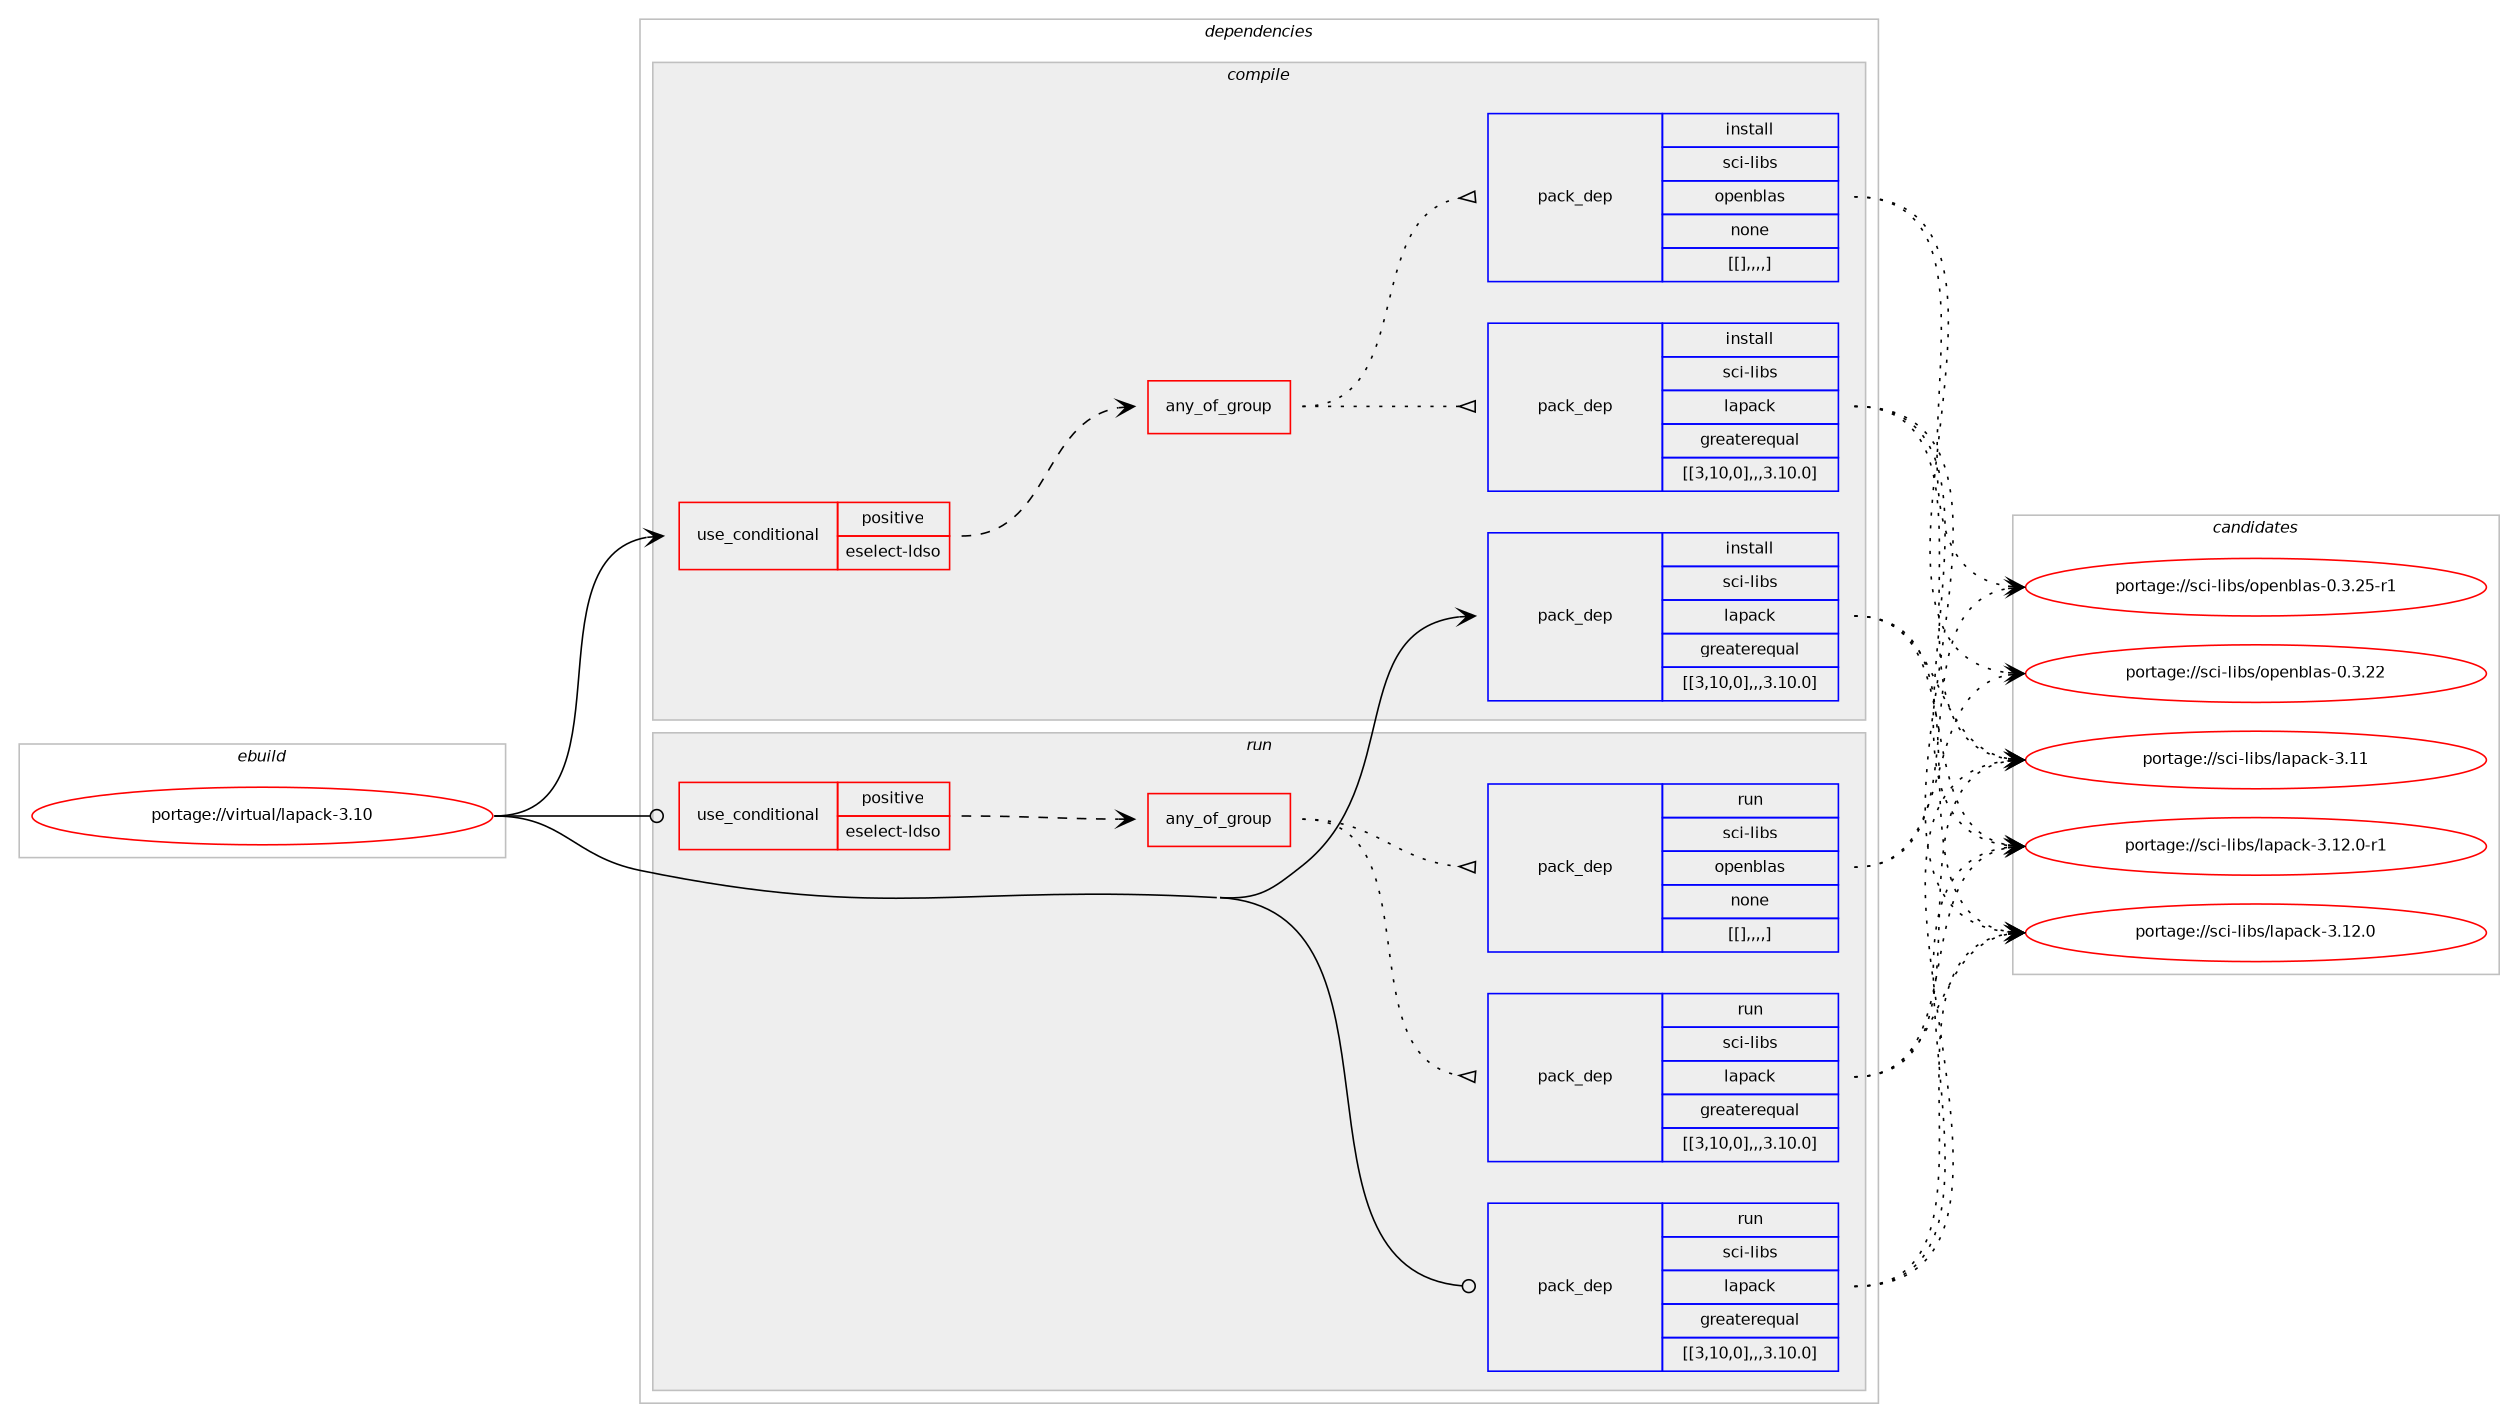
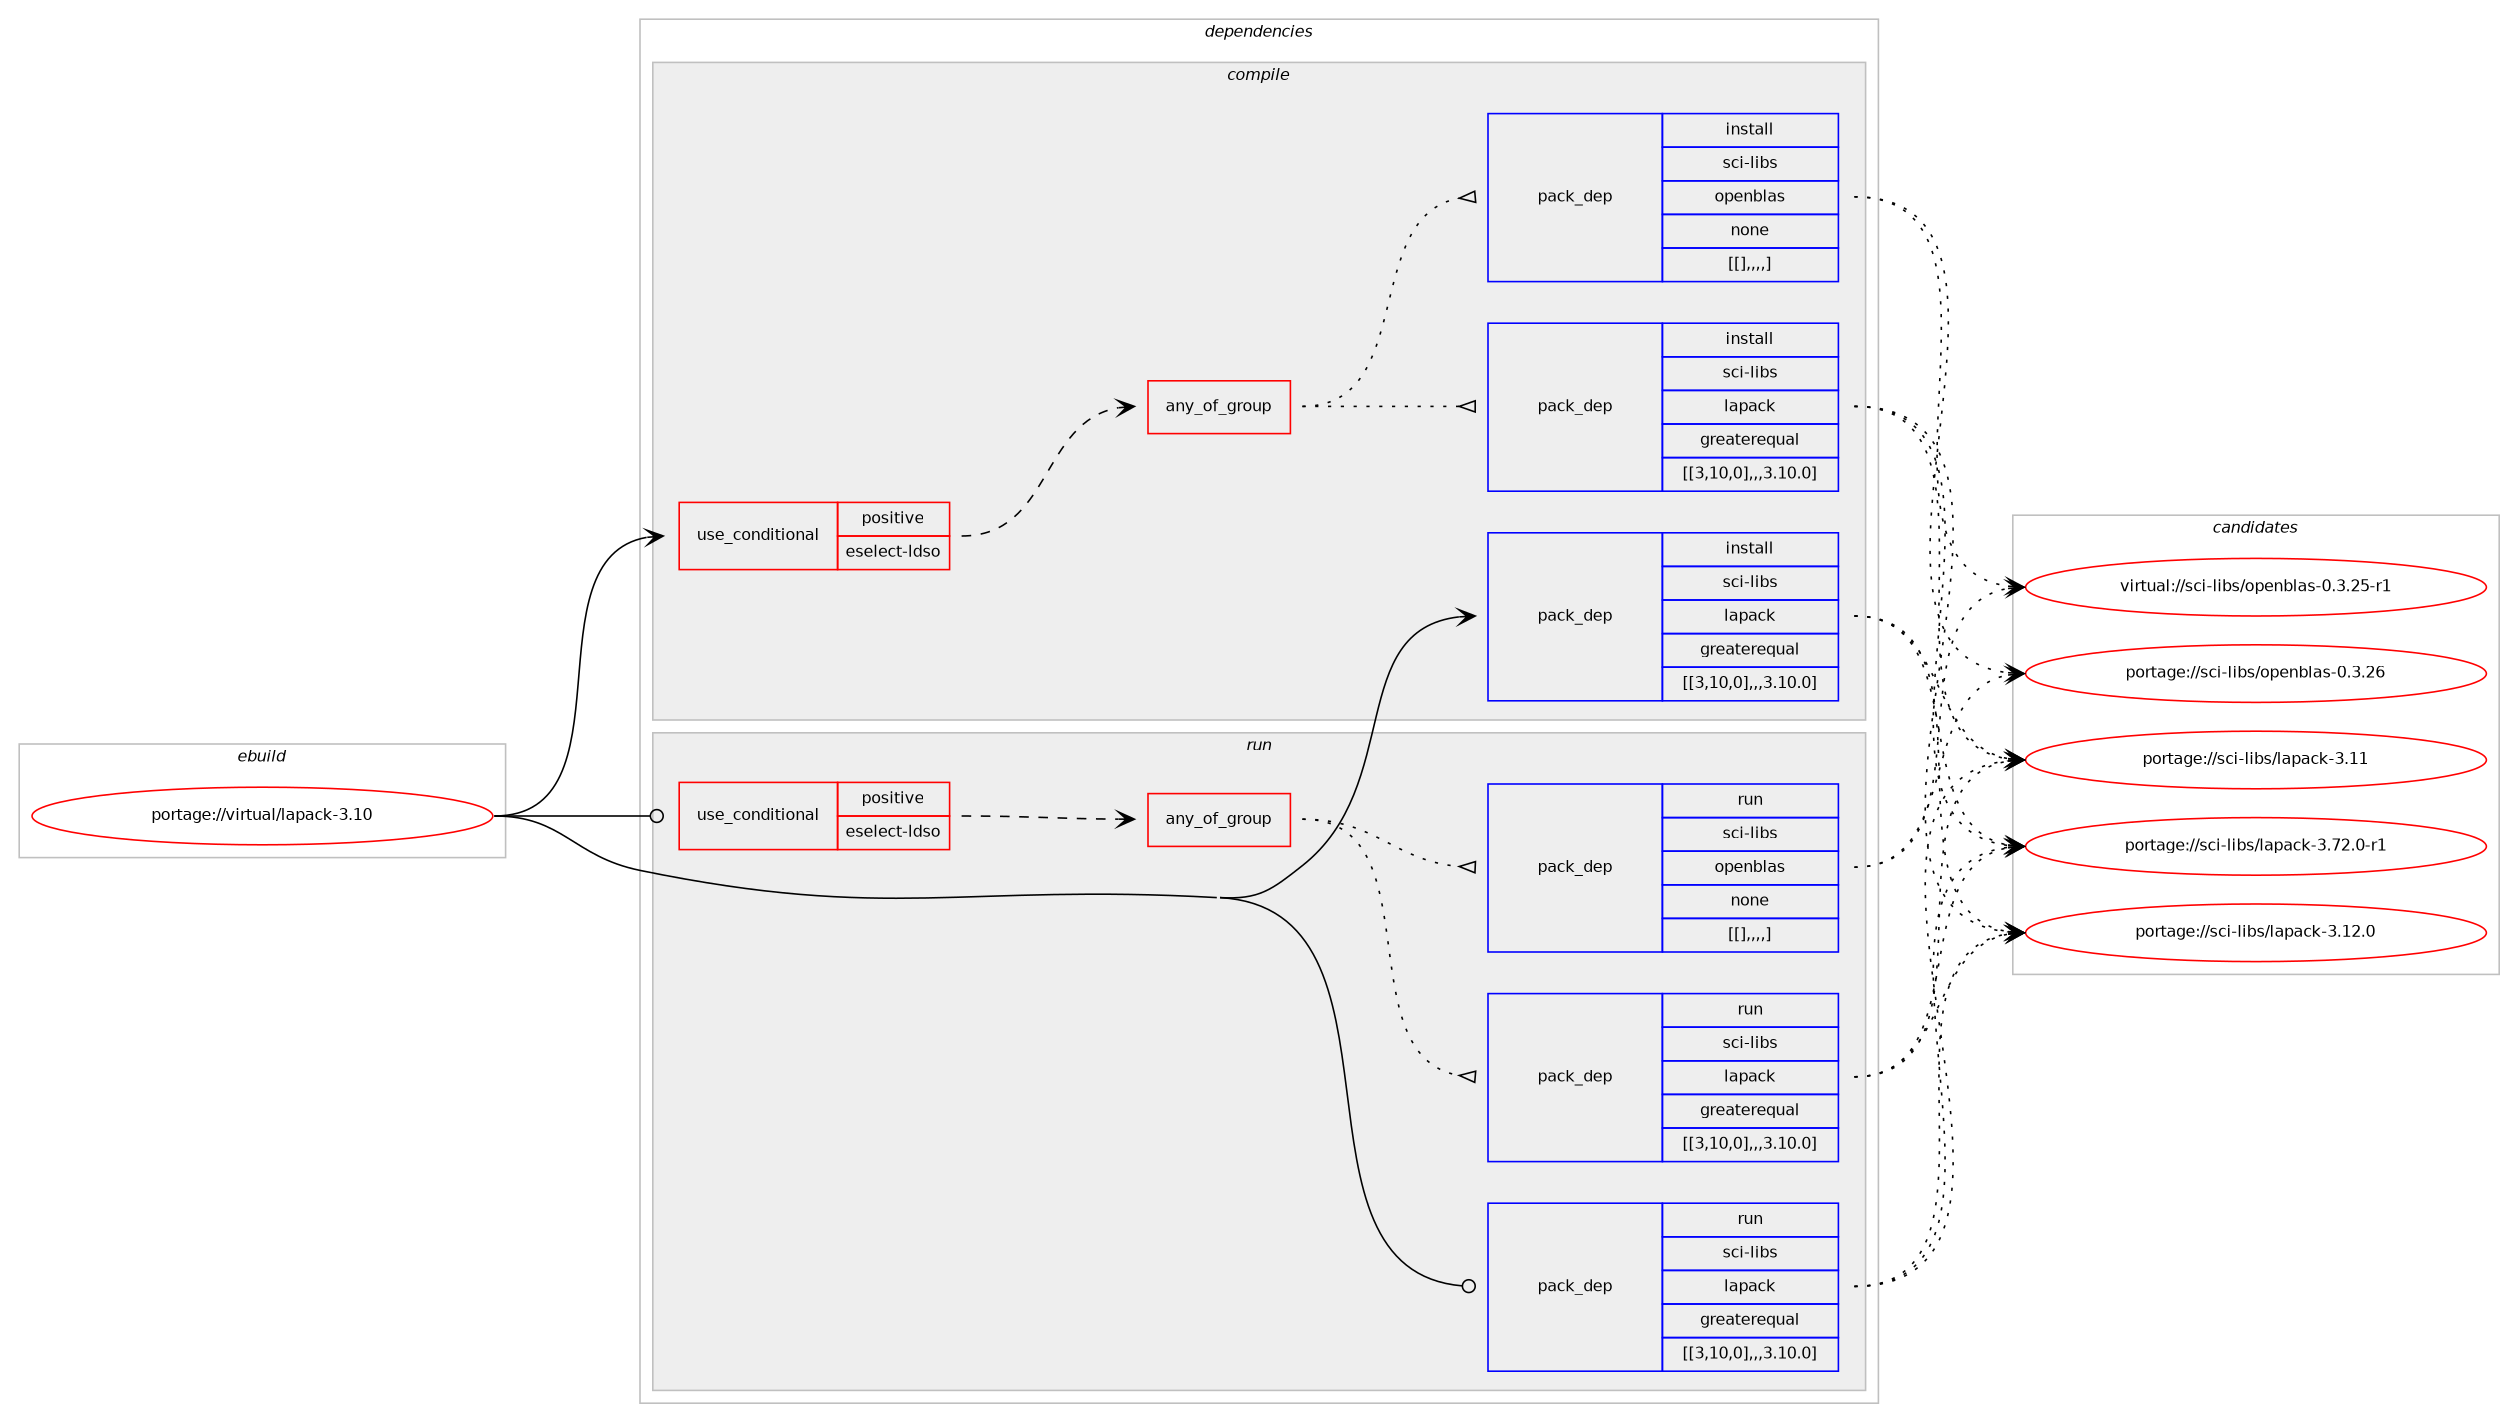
(2256, 587) -> (2256, 587)
(2256, 674) -> (2256, 674)
(2256, 846) -> (2256, 846)
